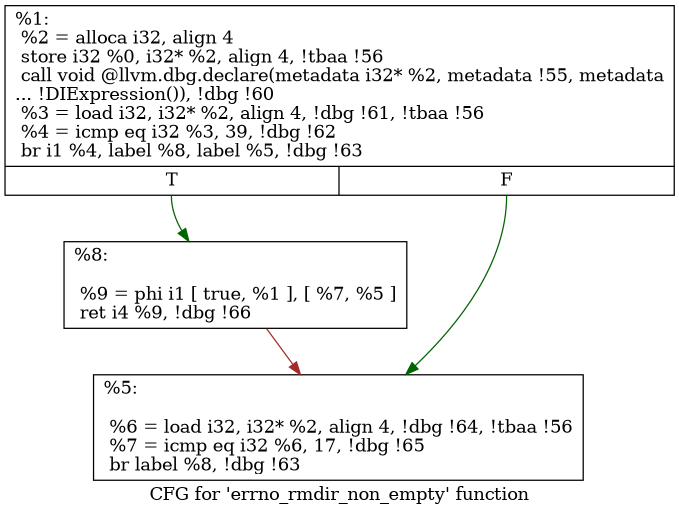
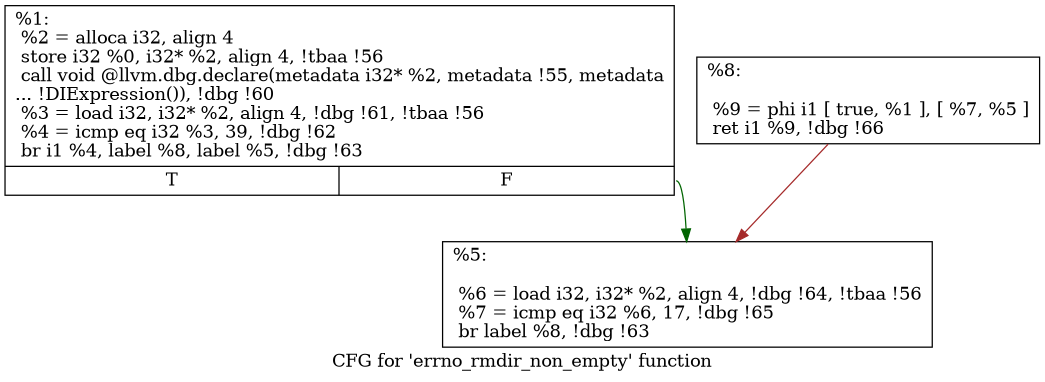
(174, 214) -> none
(163, 313) -> (796, 129)
